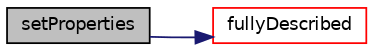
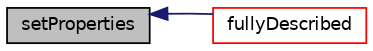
(173, 37) -> (190, 14)
